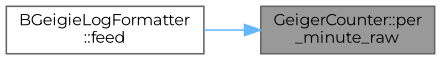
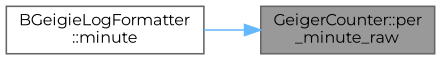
(105, 30) -> (105, 30)
